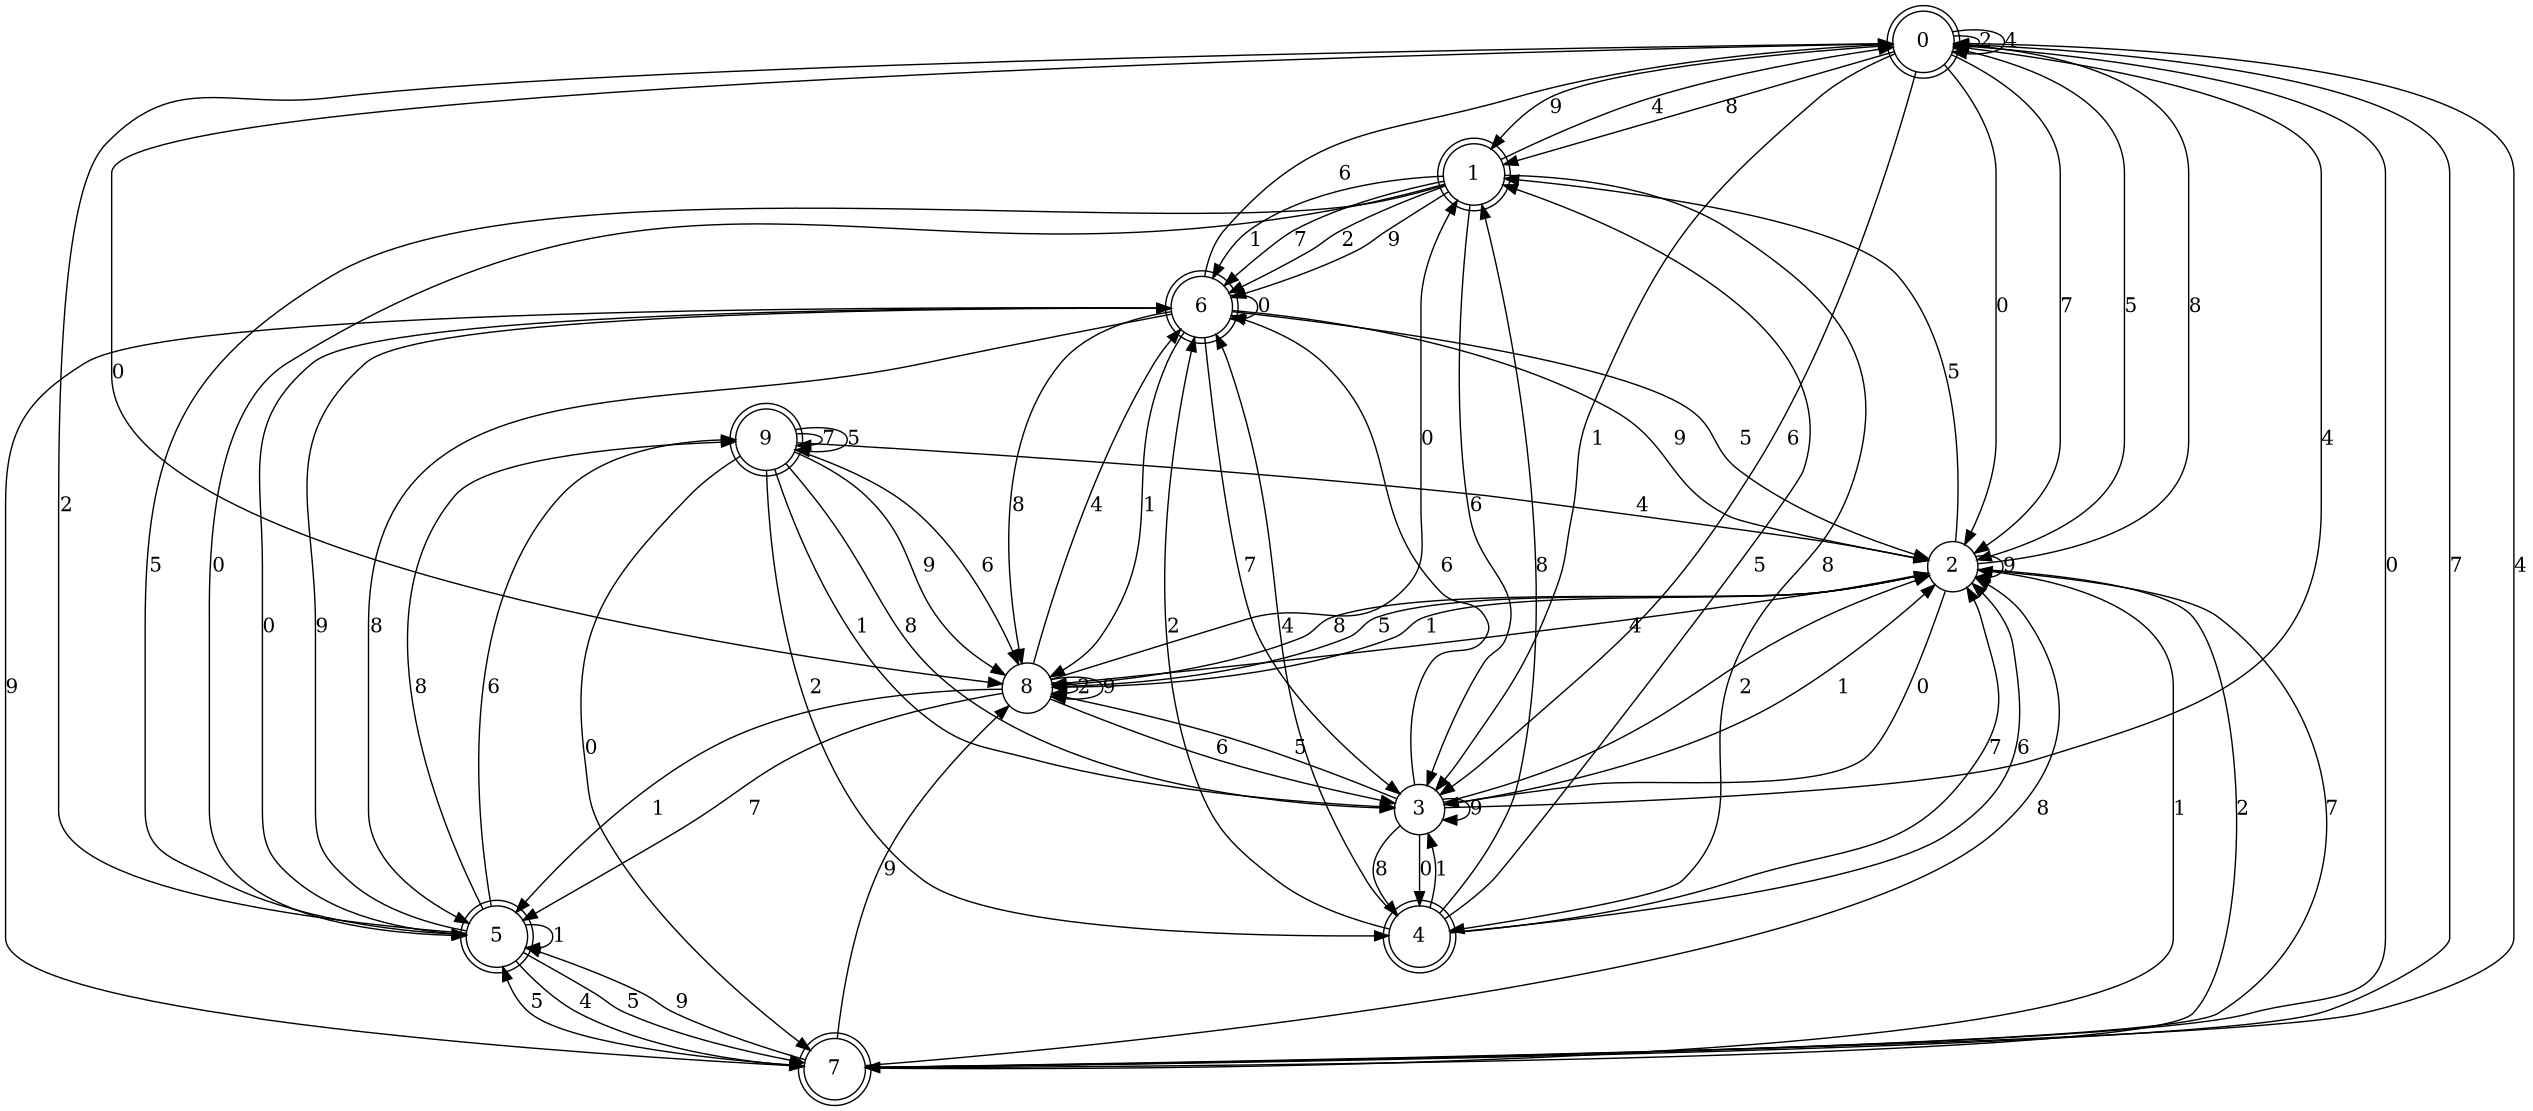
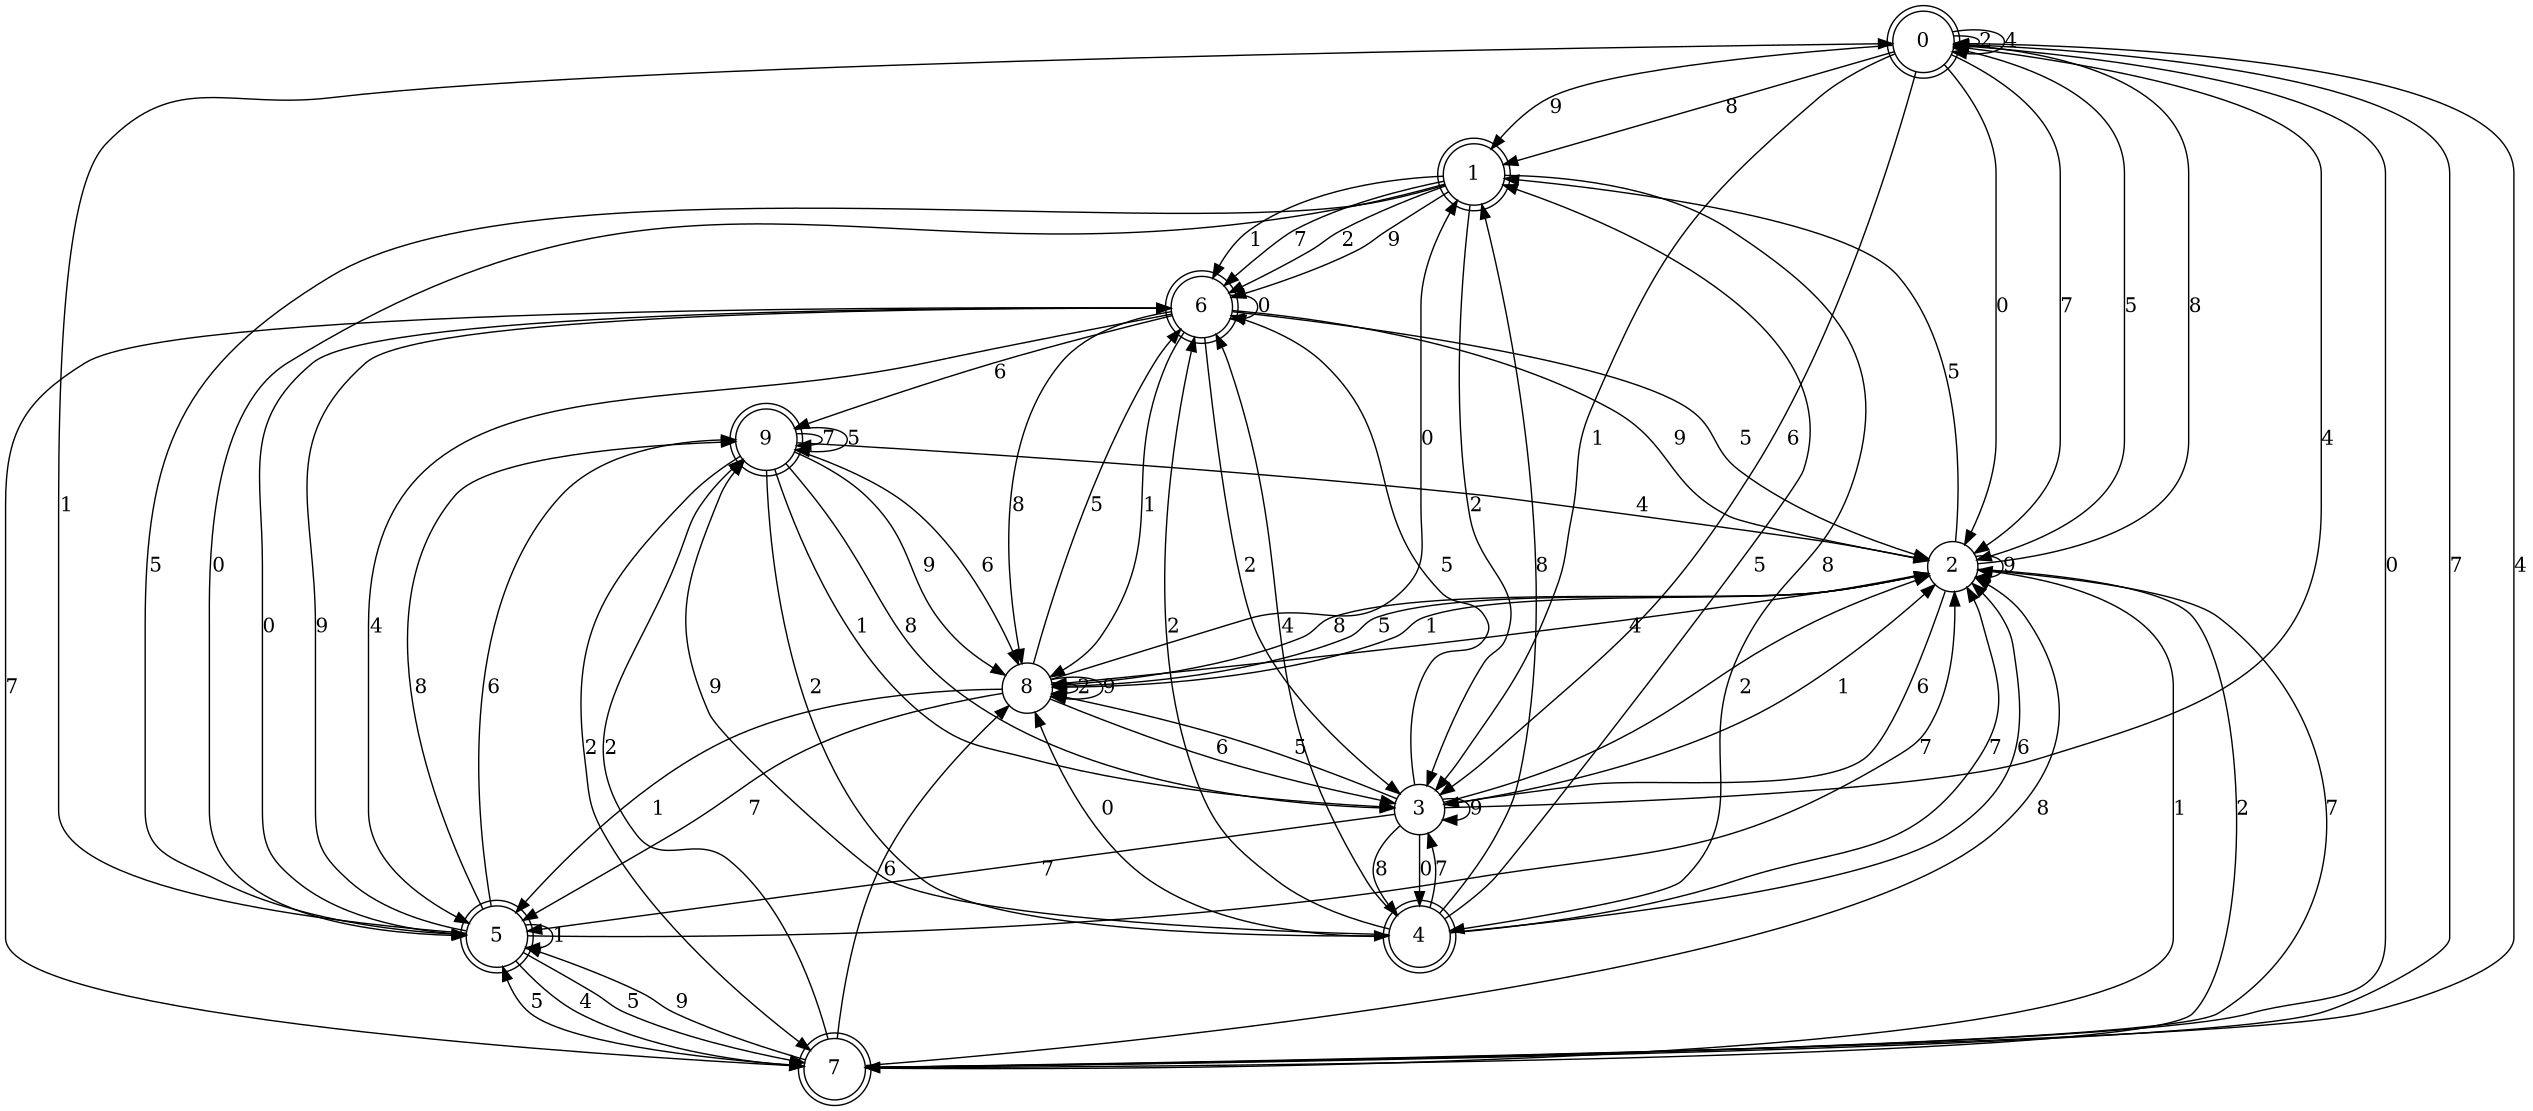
(1685, 88) -> none
(1510, 99) -> (989, 364)
(416, 109) -> (1174, 895)
(67, 506) -> (67, 506)
(1097, 506) -> (1097, 506)
(1477, 506) -> (1477, 506)
(1251, 567) -> (1251, 567)
(1447, 567) -> (1447, 567)
(377, 627) -> (377, 627)
(13, 688) -> (13, 688)
(1923, 688) -> (1923, 688)
(592, 749) -> (592, 749)
none -> (612, 792)
(891, 870) -> (891, 870)
(1442, 870) -> (1442, 870)
none -> (968, 872)
none -> (914, 889)
none -> (1269, 905)
